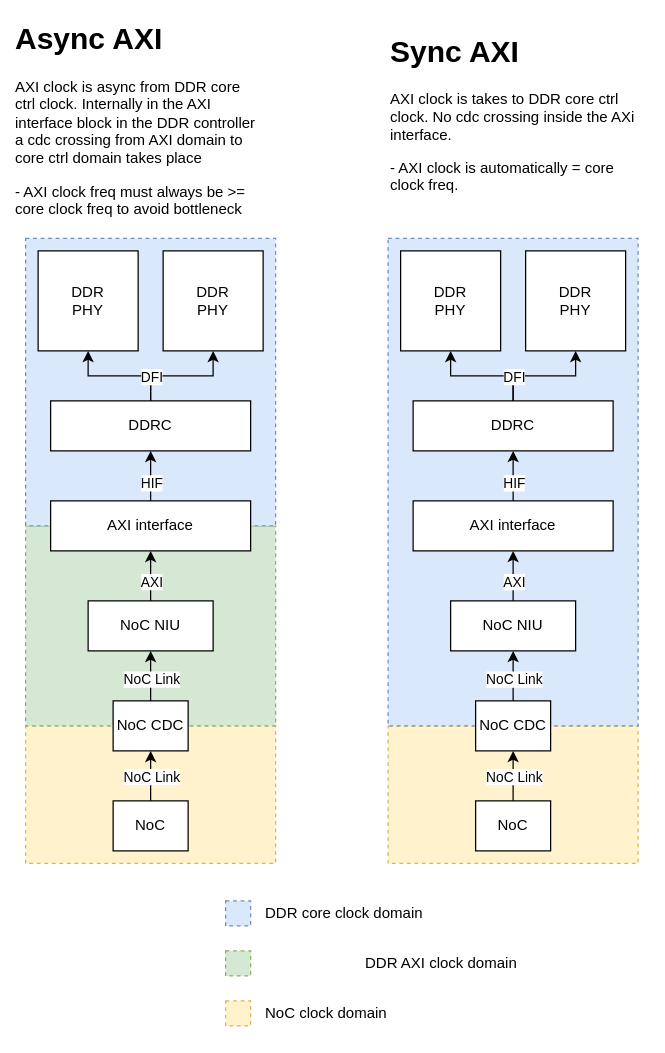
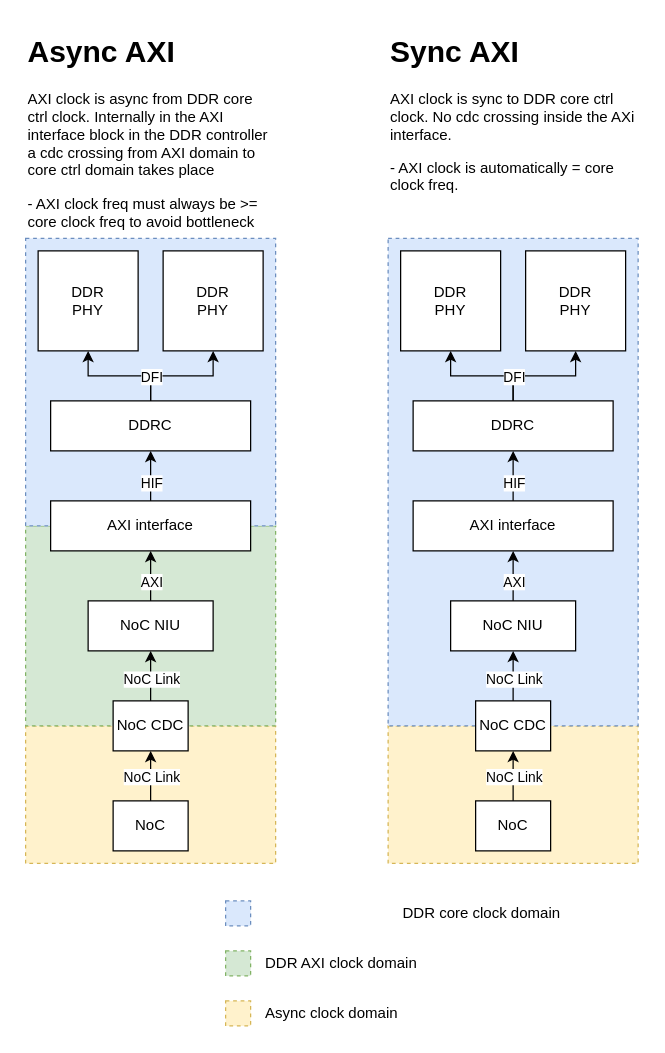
(514, 88) -> (514, 88)
(138, 119) -> (151, 132)
(351, 913) -> (488, 913)
(451, 963) -> (351, 963)
(325, 1013) -> (333, 1013)
